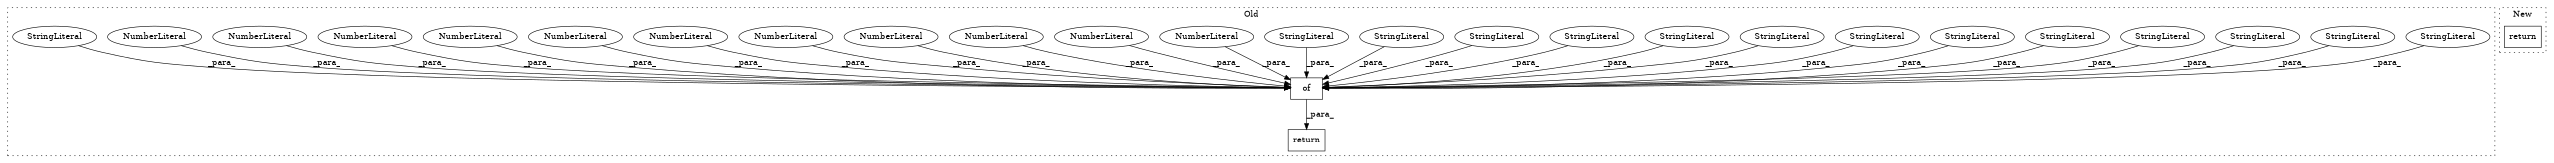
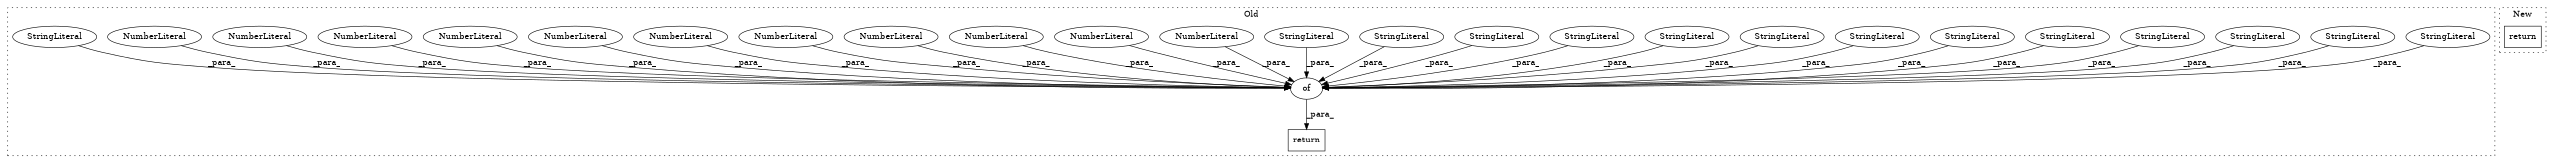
(1307, 89) -> (1307, 89)
